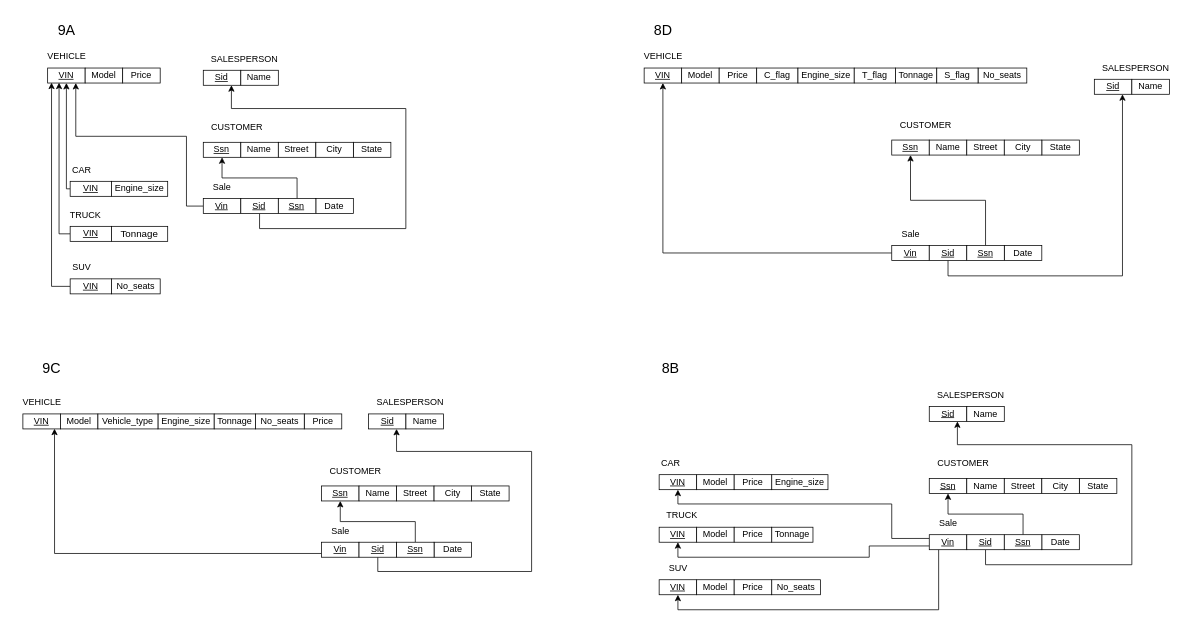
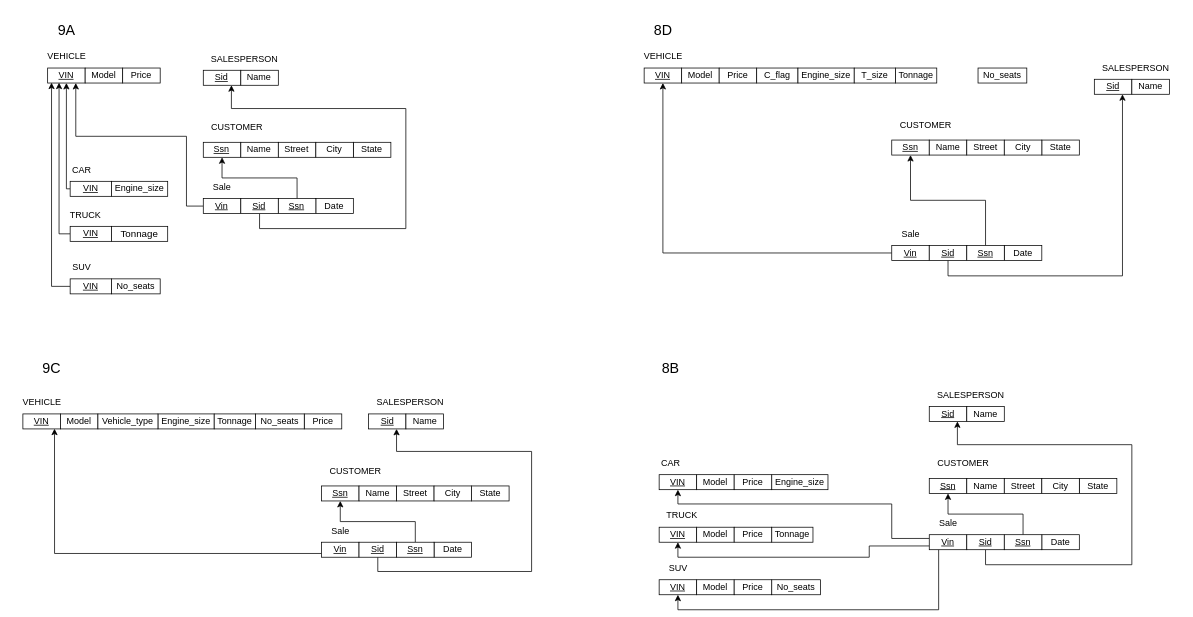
(875, 75) -> (875, 75)
(957, 75) -> none
